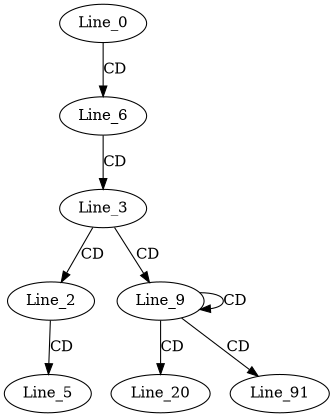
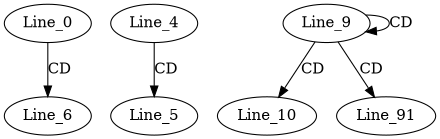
(103, 209) -> none
(51, 301) -> (154, 23)
(161, 394) -> (267, 116)
